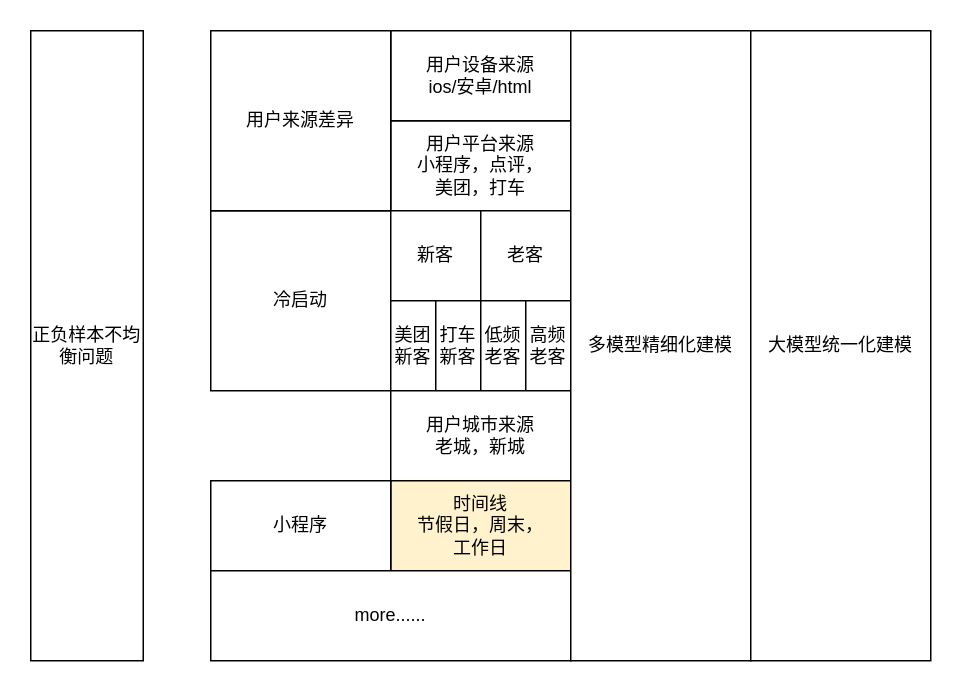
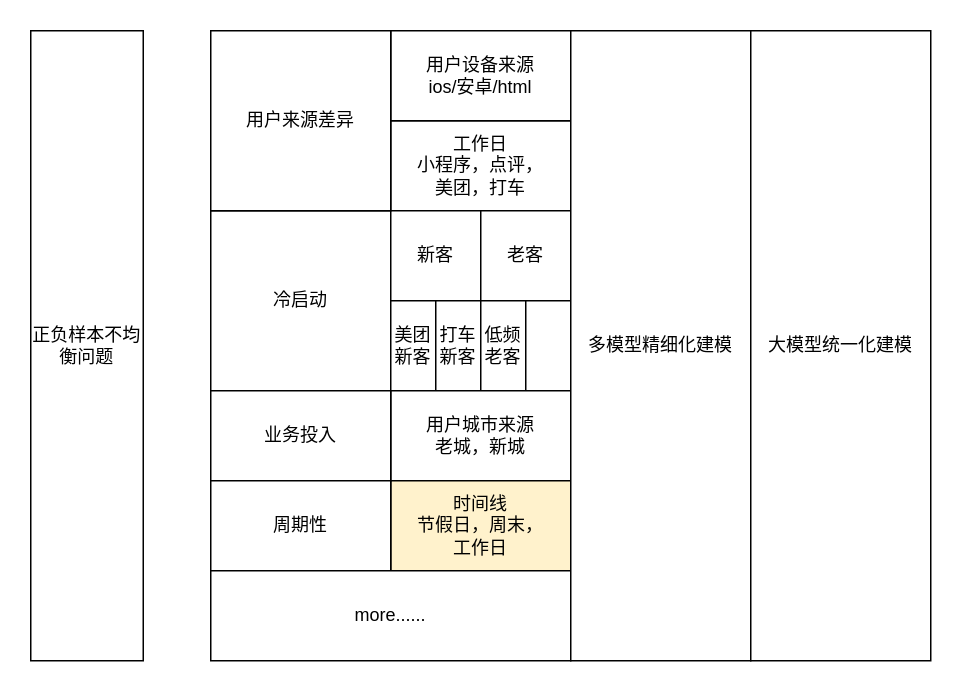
(481, 166) -> (481, 166)
(548, 346) -> none
none -> (301, 436)
(301, 526) -> (301, 526)
